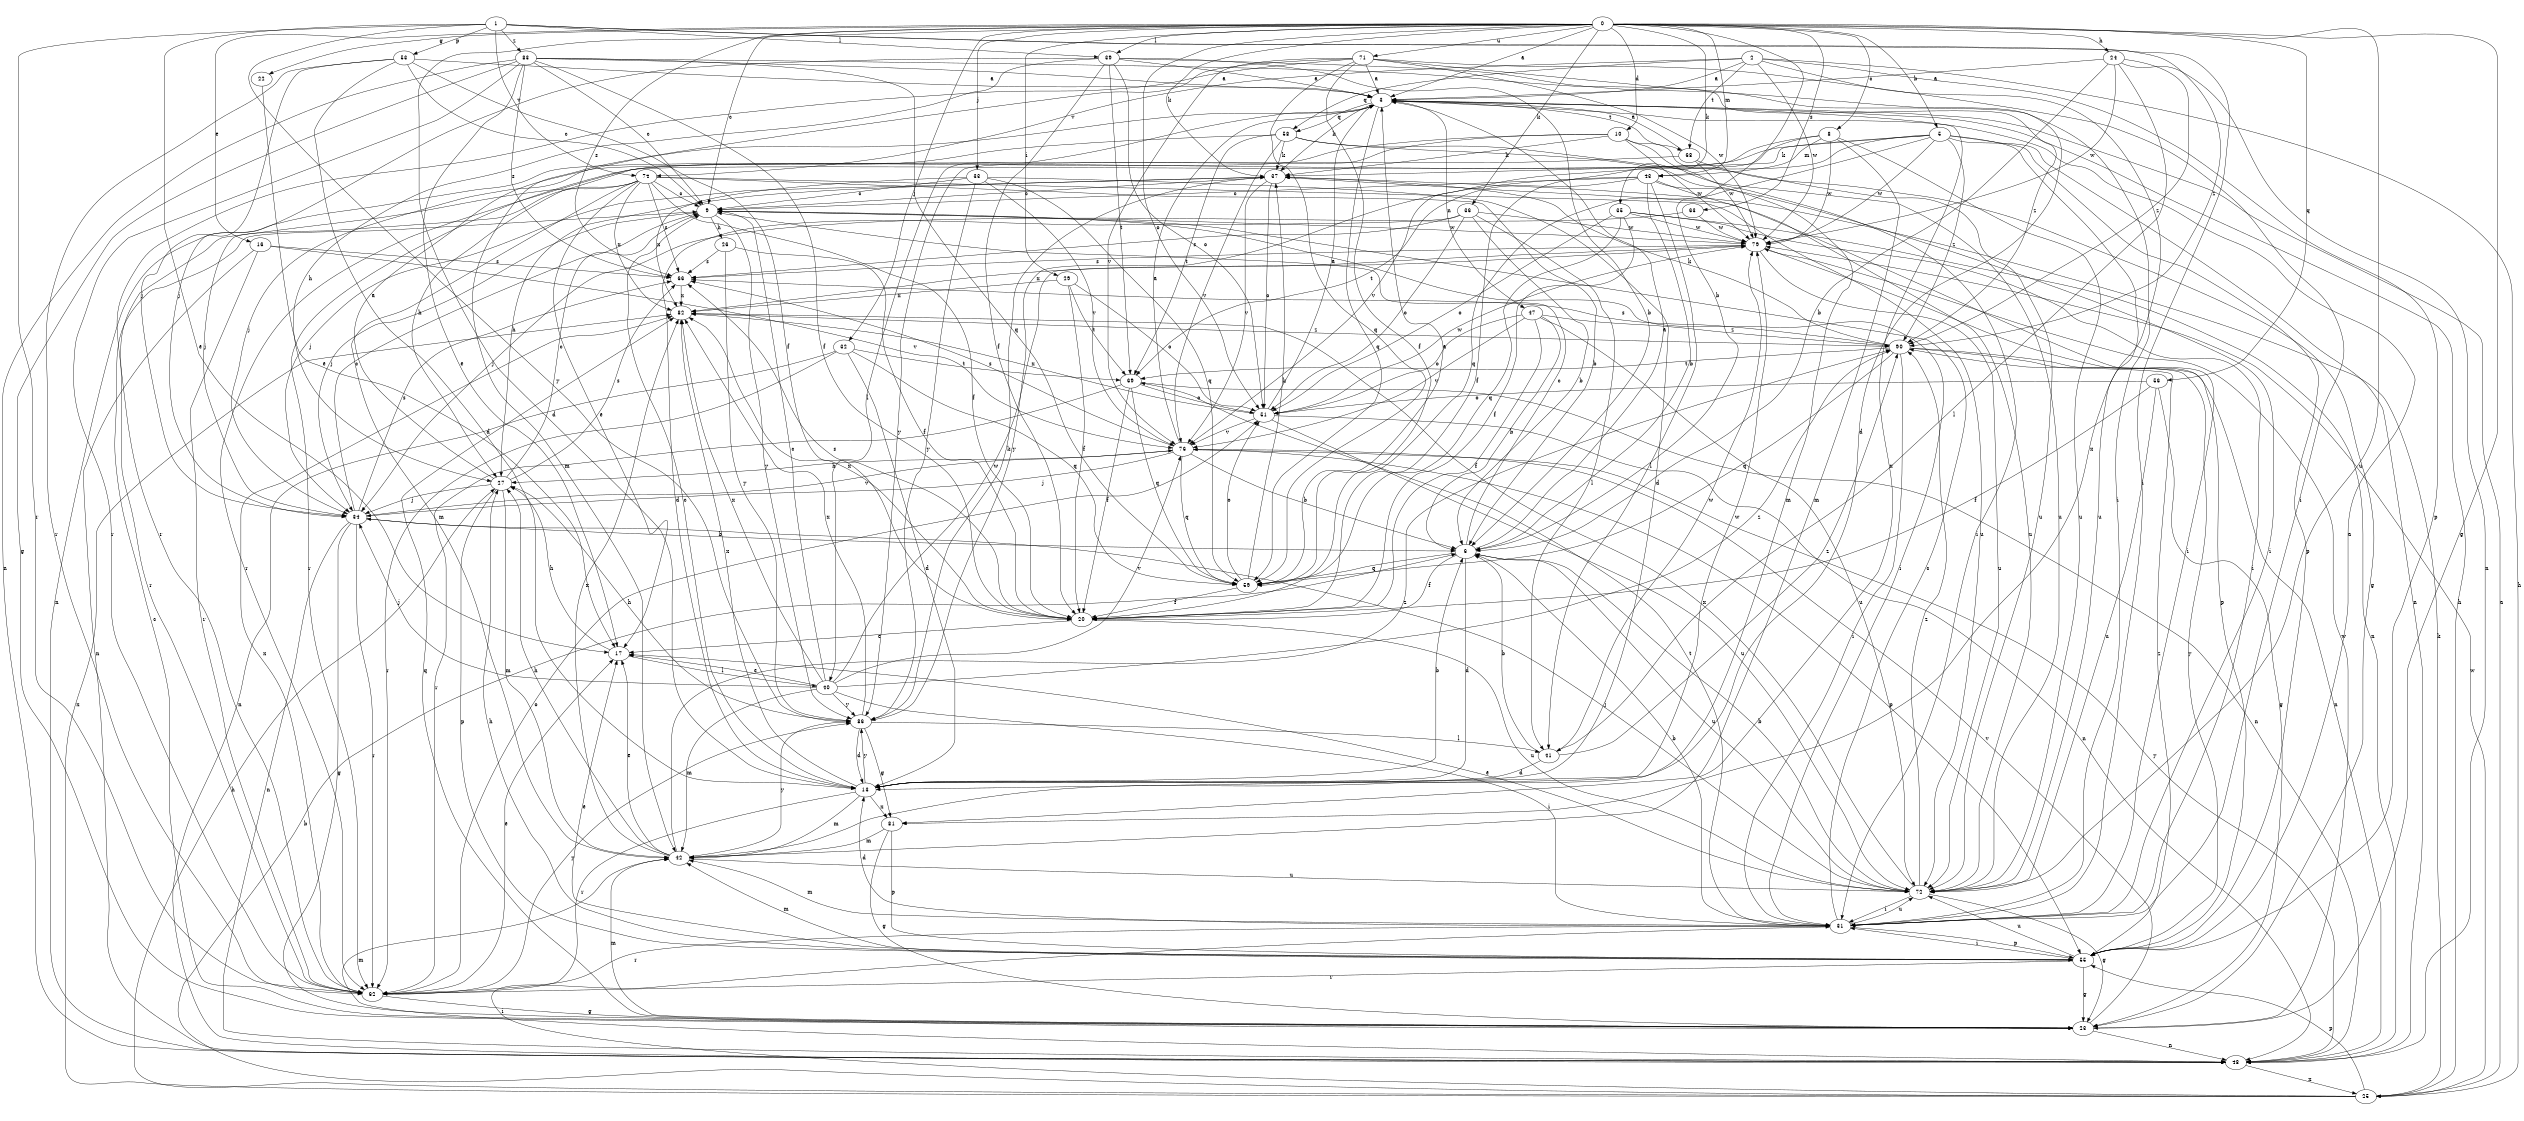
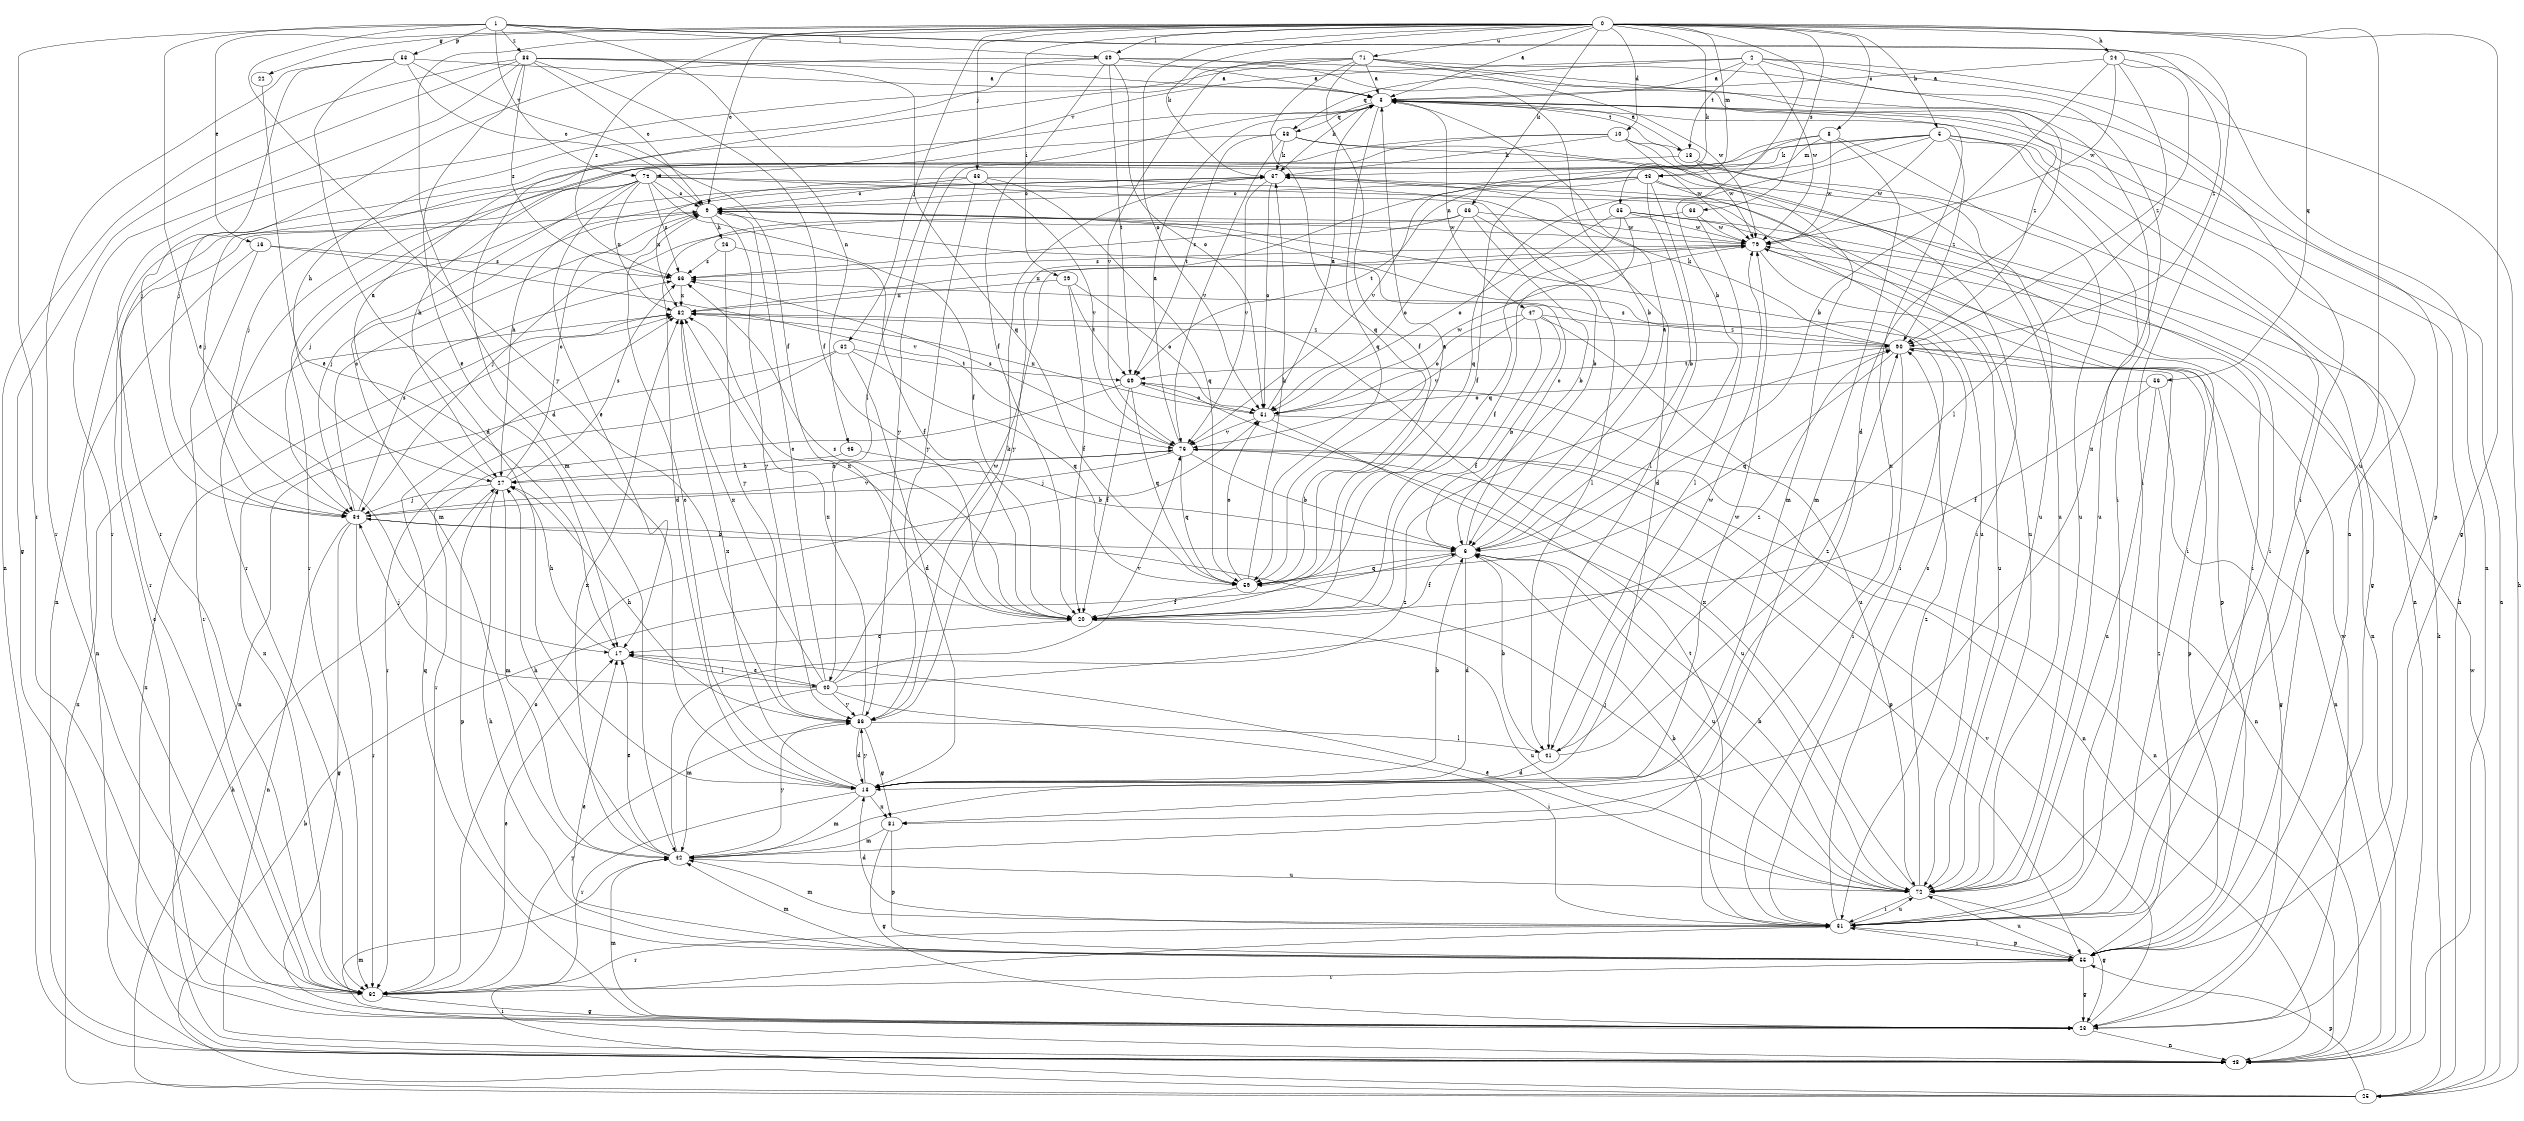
(1689, 155) -> (1689, 155)
none -> (851, 449)
none -> (1687, 487)
(2190, 654) -> (2190, 654)
(2155, 756) -> (2155, 756)
(2299, 1079) -> (212, 1040)
